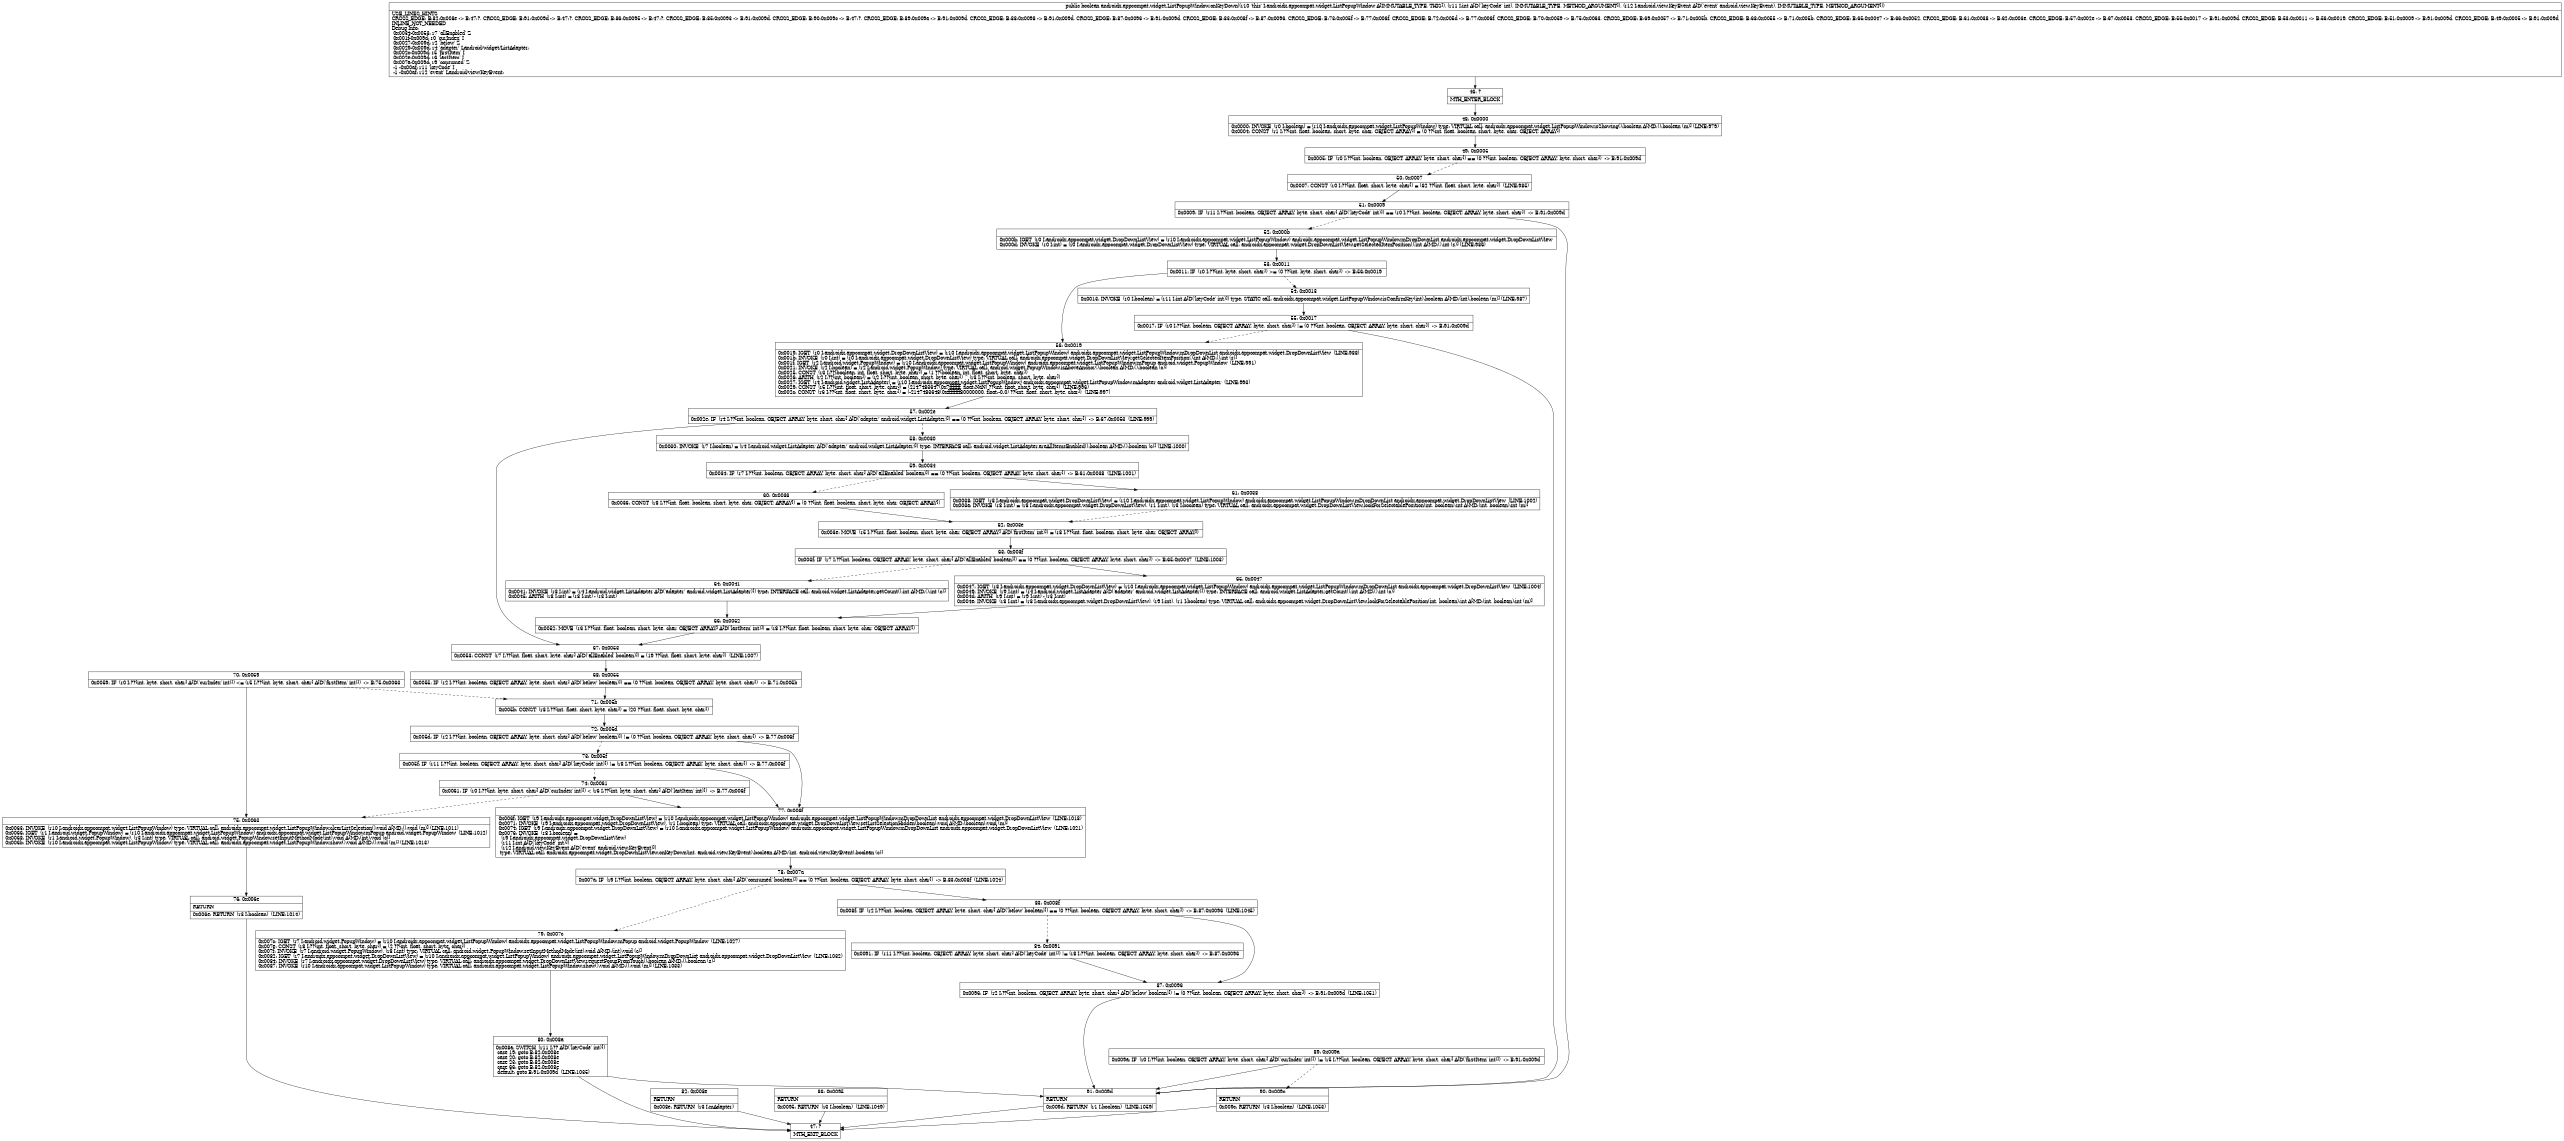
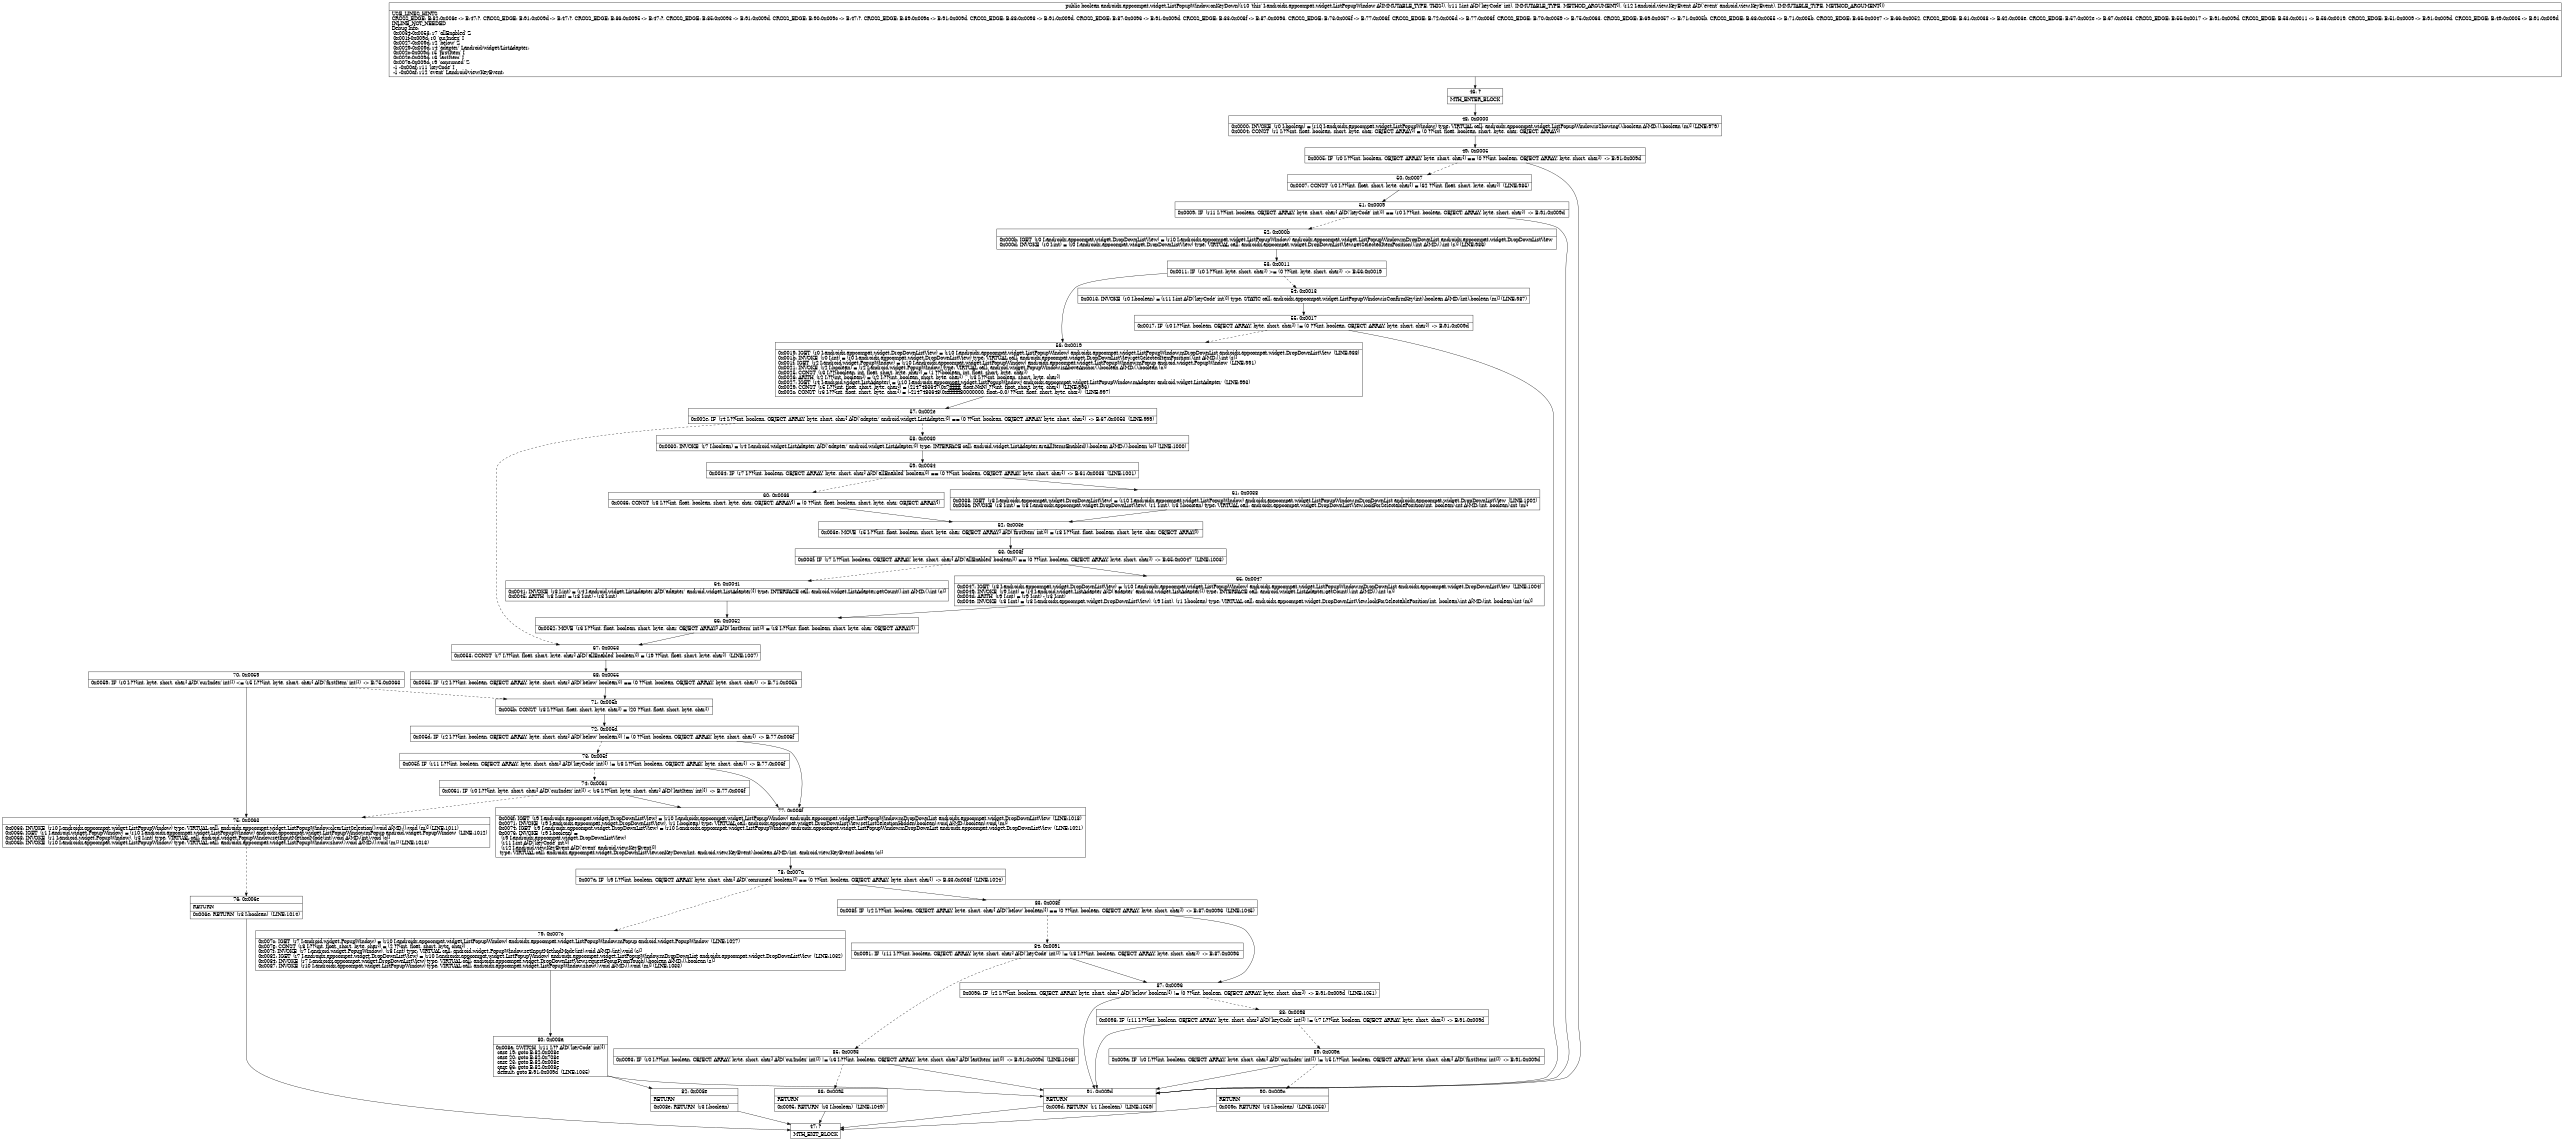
(511, 456) -> (511, 456)
(1120, 516) -> (1120, 516)
none -> (1578, 812)
(539, 834) -> (539, 834)
(246, 870) -> (246, 870)
none -> (1292, 1017)
none -> (846, 1057)
(527, 1058) -> (527, 1058)
(694, 1107) -> (692, 1107)
(678, 1120) -> (628, 1082)
